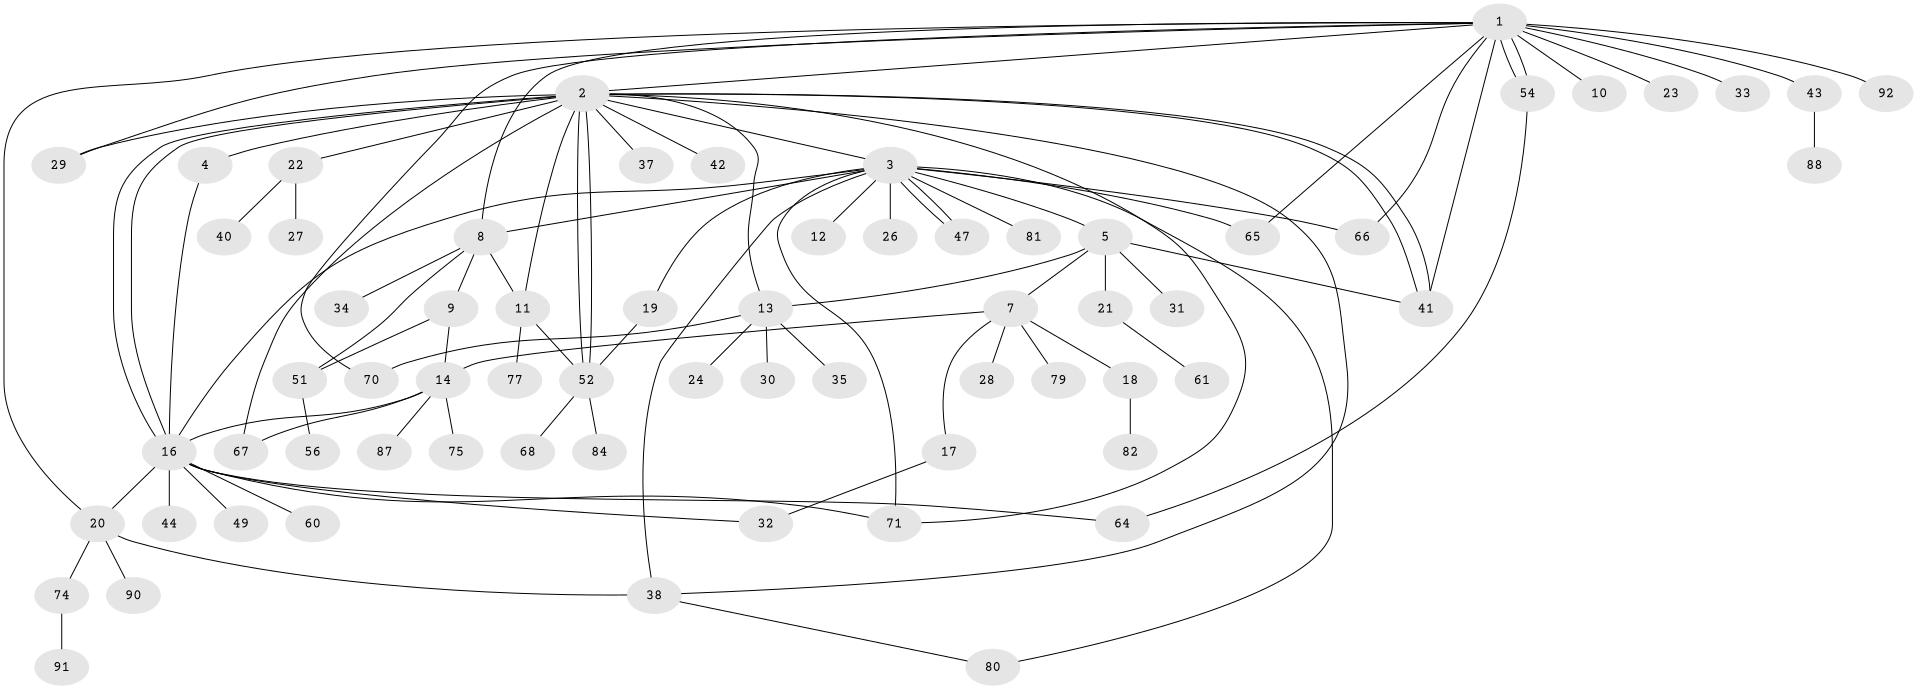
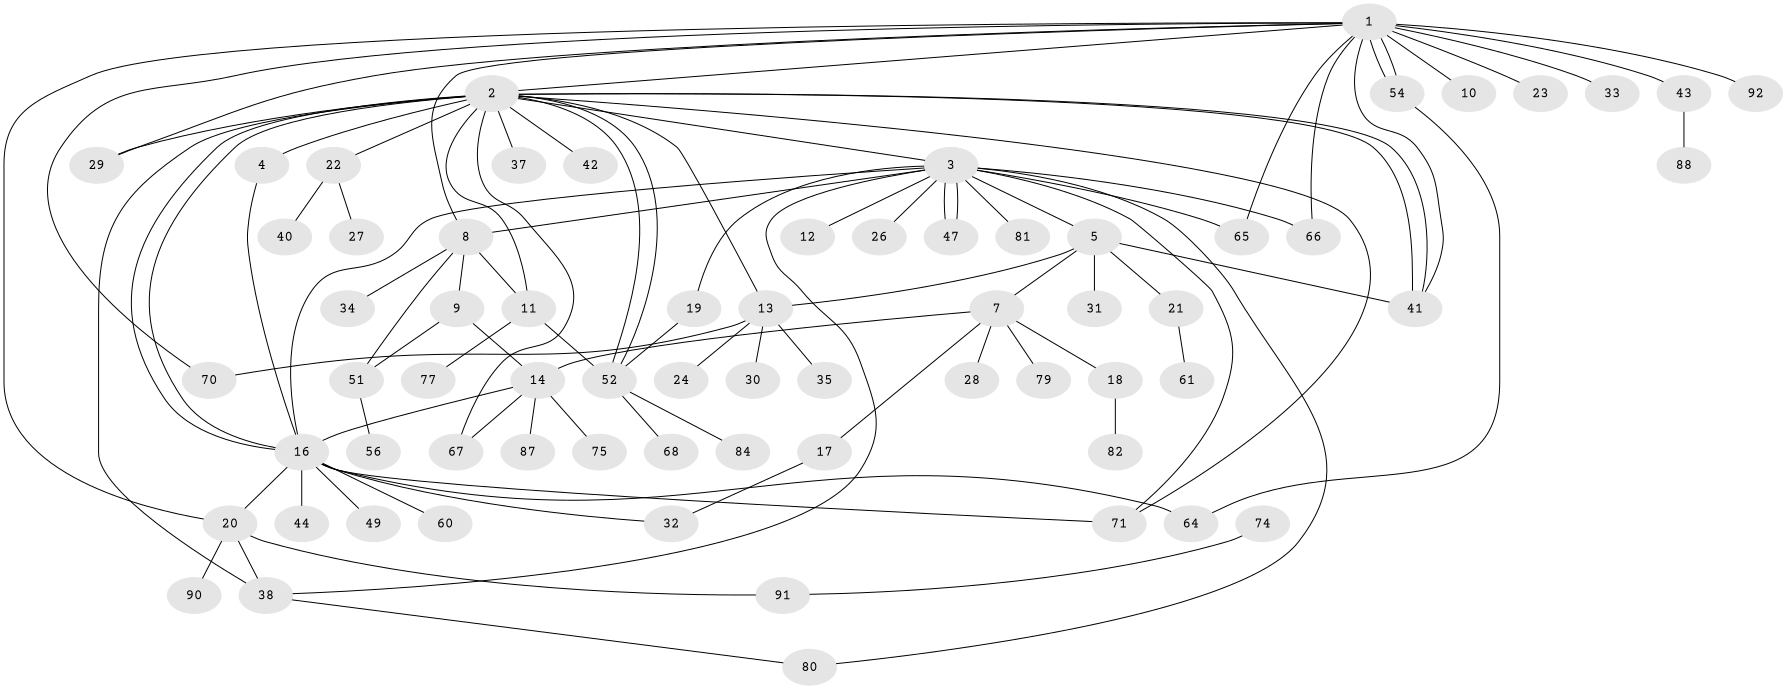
(80, 560) -> (514, 584)
